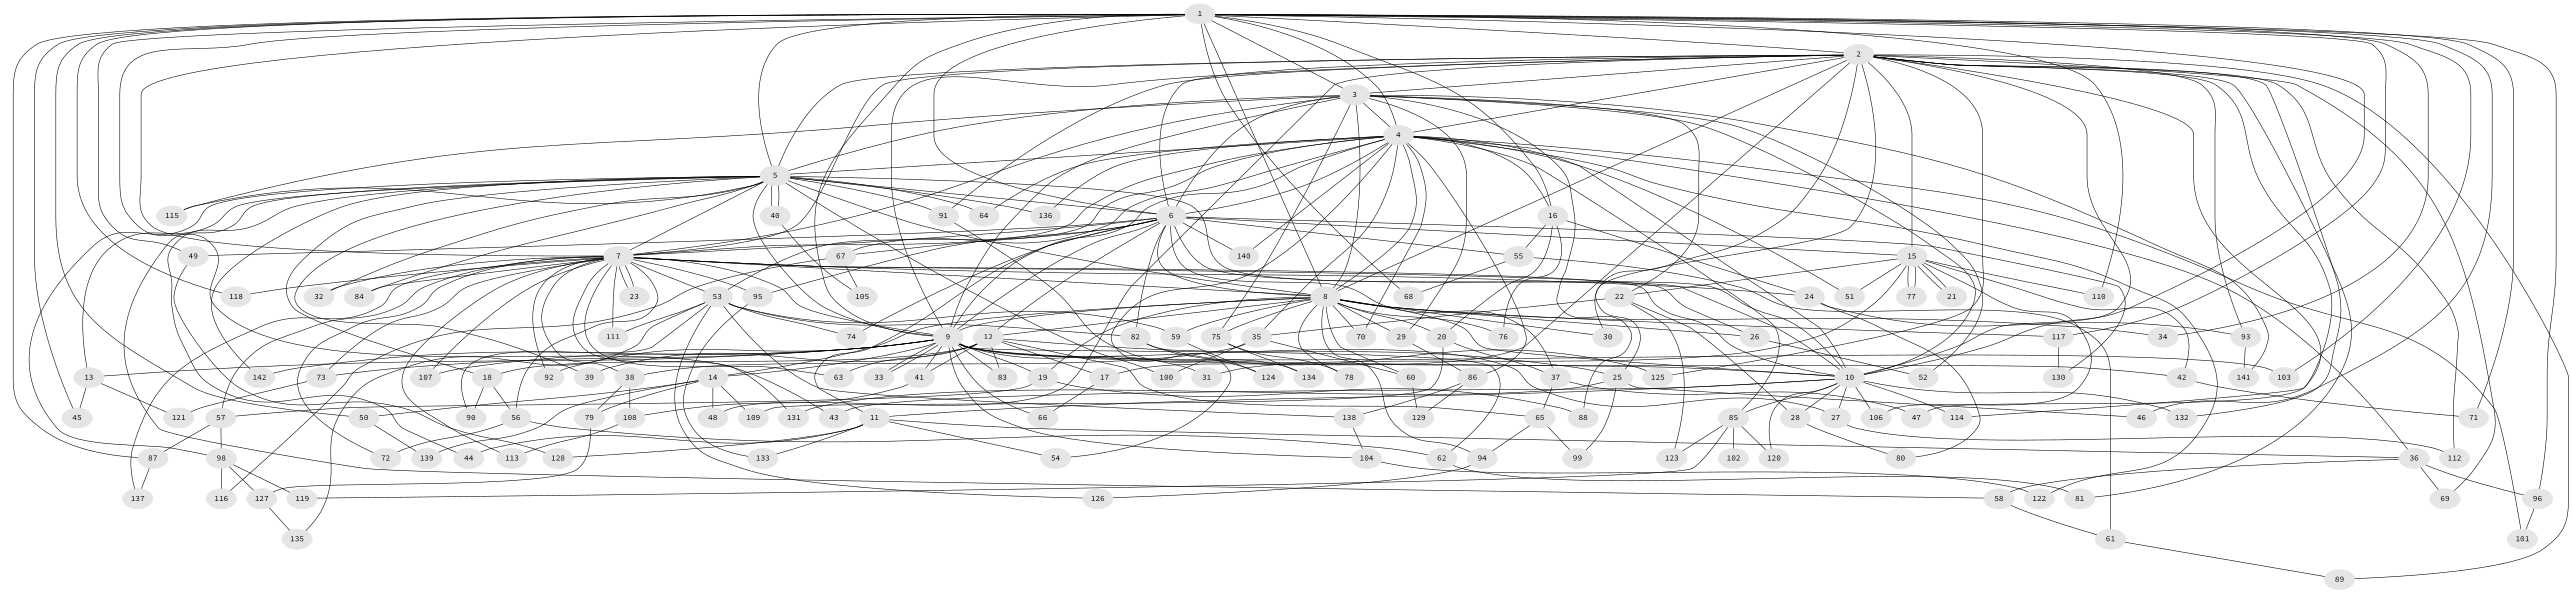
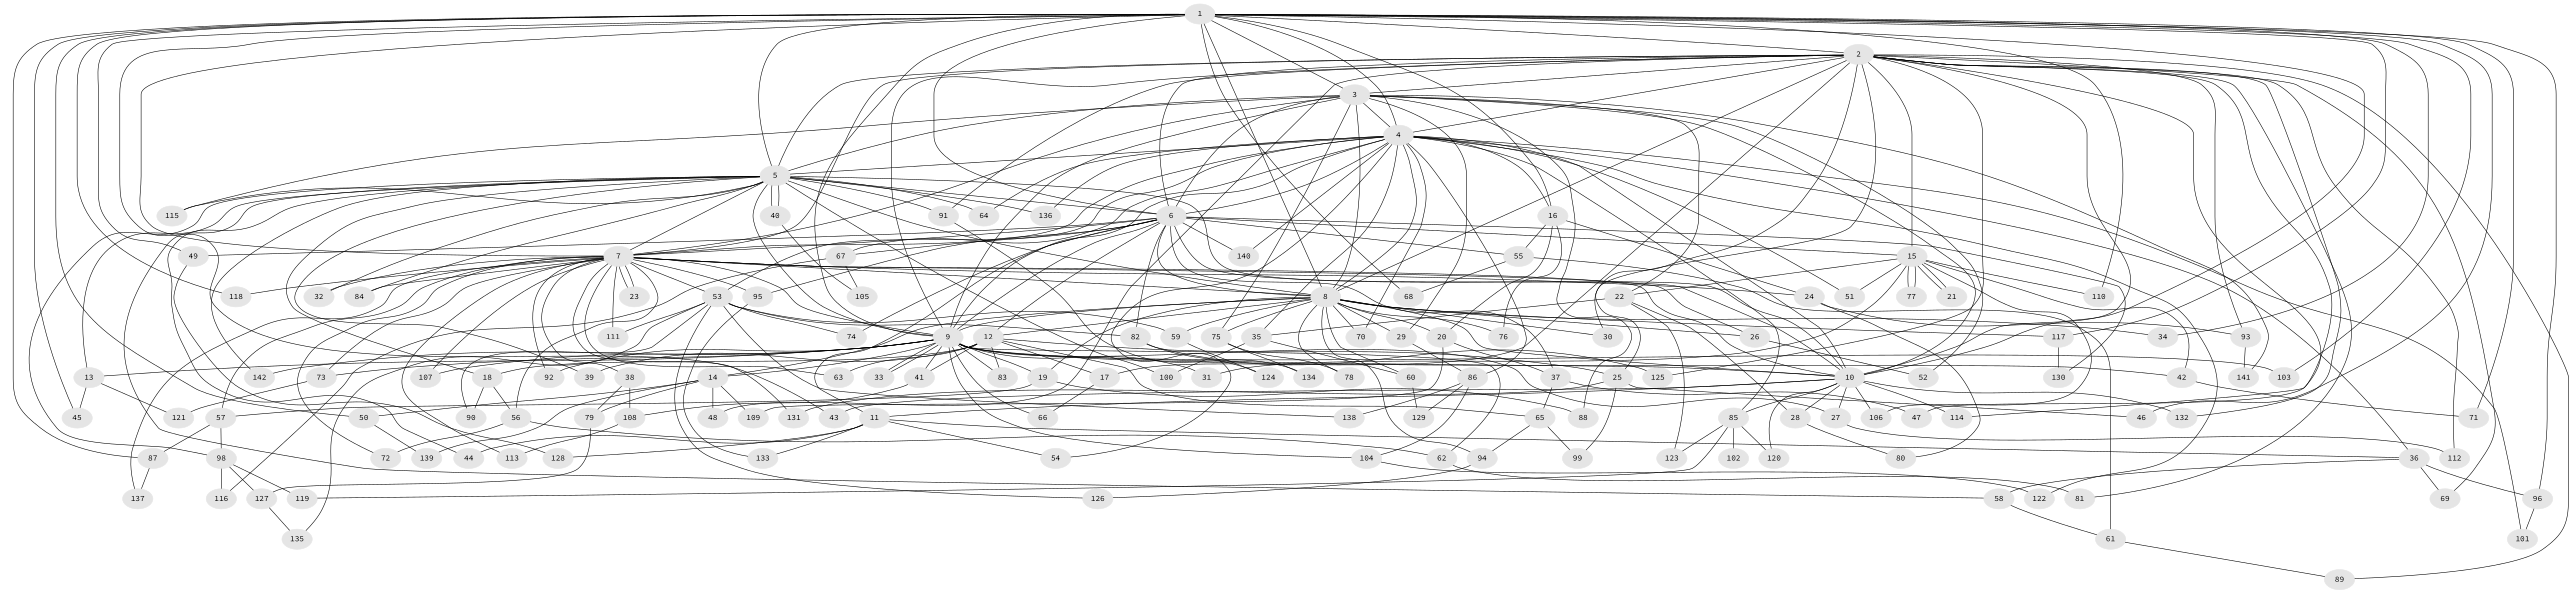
(975, 364) -> none
(1359, 440) -> (1433, 432)
